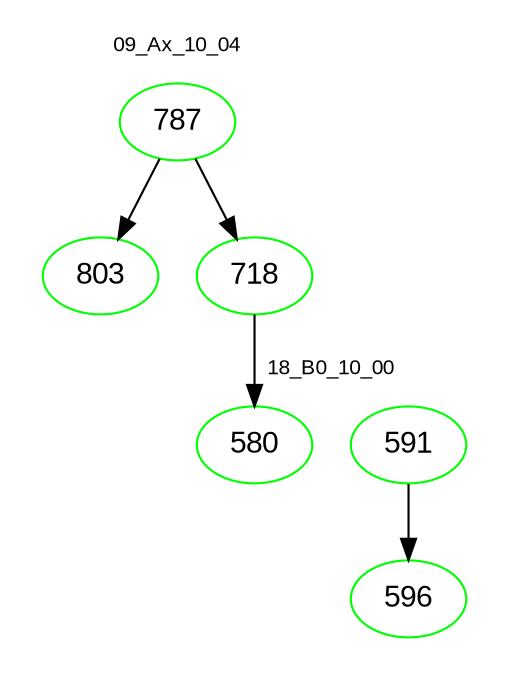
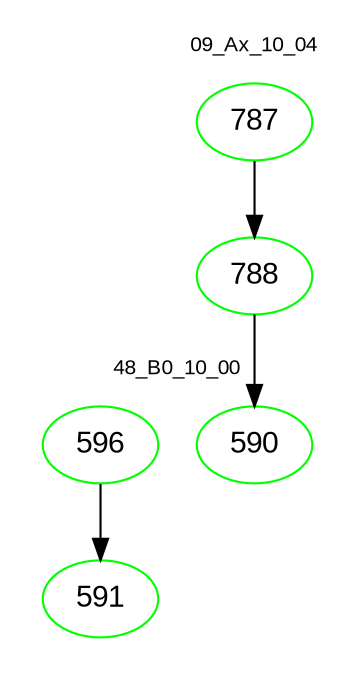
(101, 276) -> none
(255, 276) -> (255, 276)
(332, 369) -> (178, 369)
(255, 445) -> (255, 445)
(409, 511) -> (101, 511)
